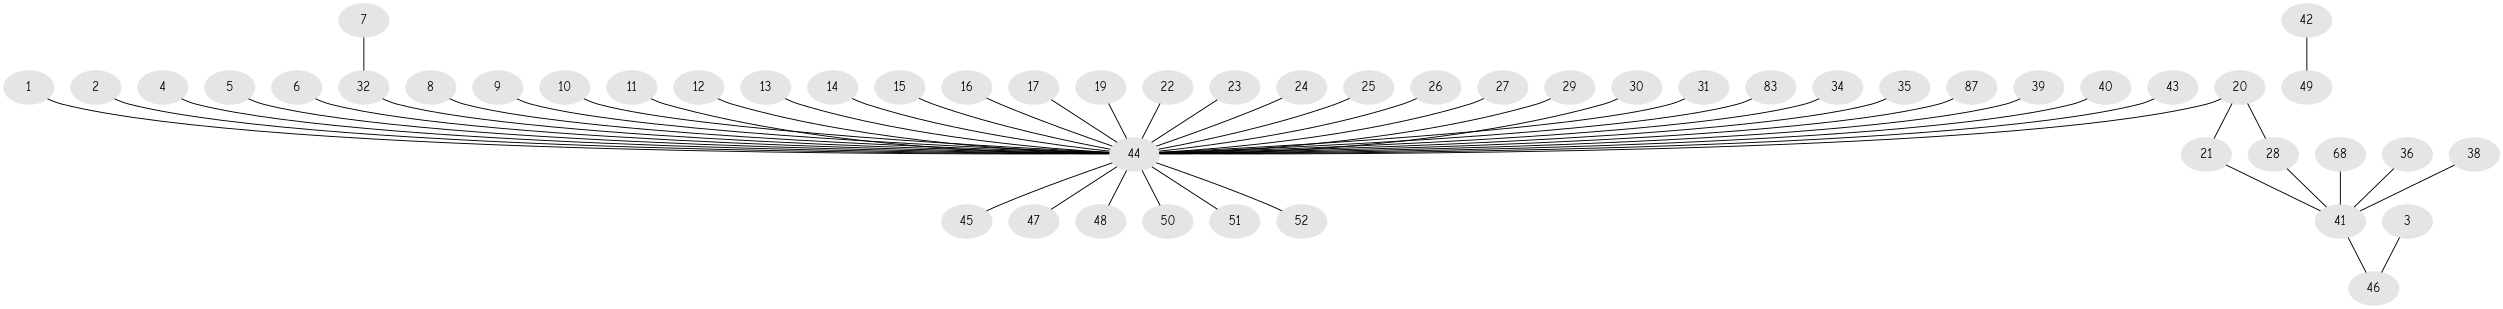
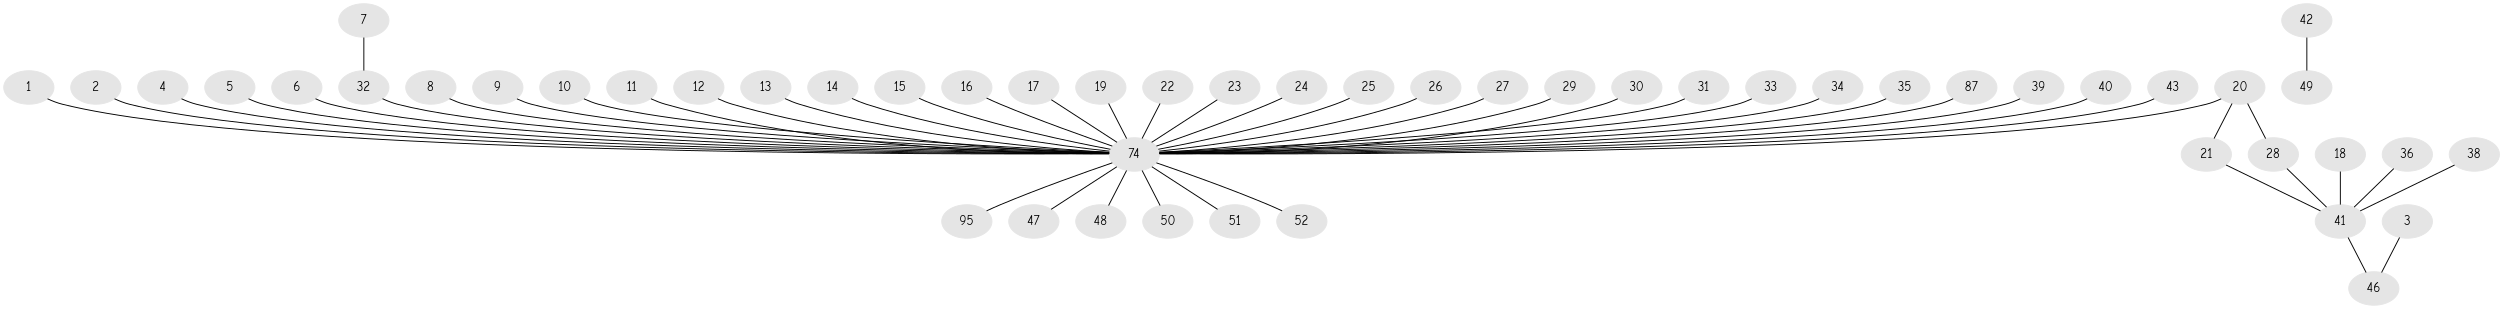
(1771, 87) -> (1771, 87)
(1134, 154) -> (1134, 154)
(2340, 154) -> (2340, 154)
(967, 221) -> (967, 221)
